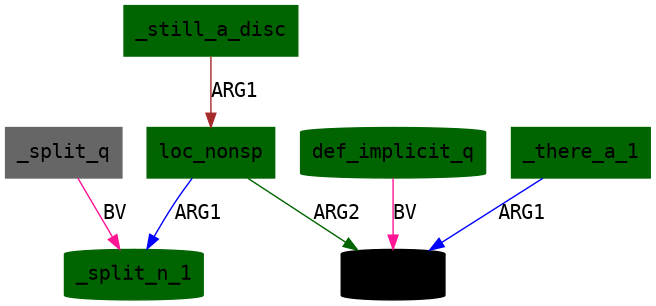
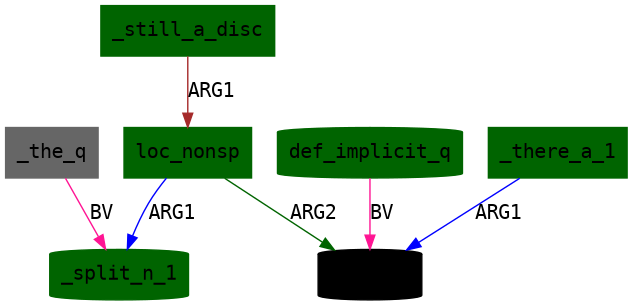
(64, 153) -> (52, 153)
